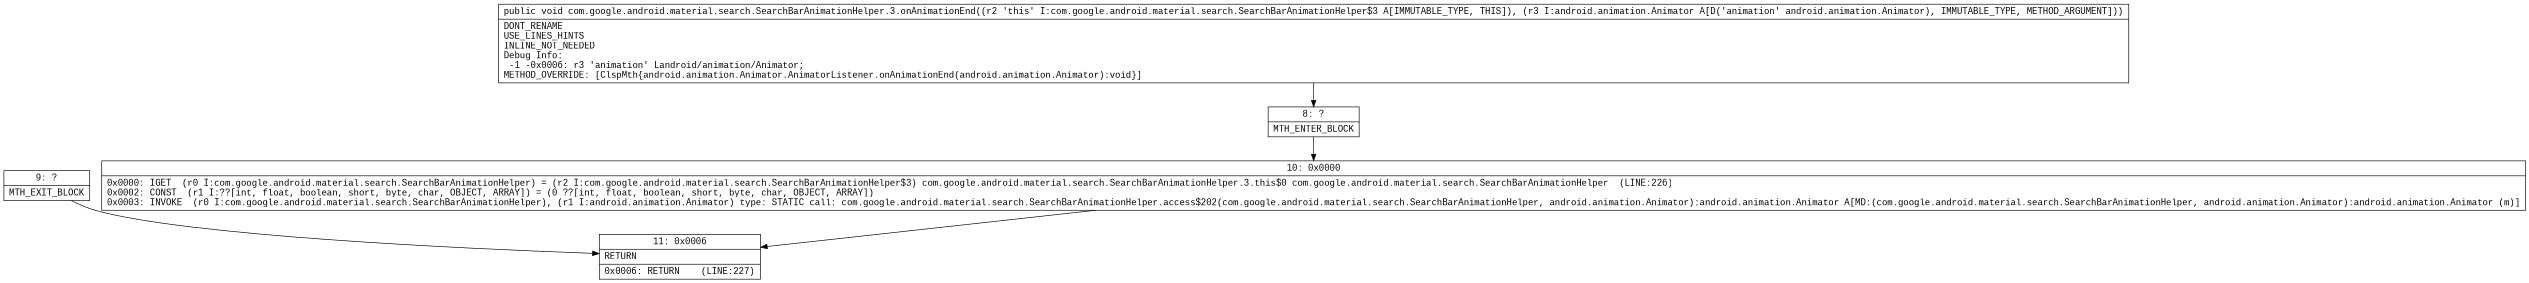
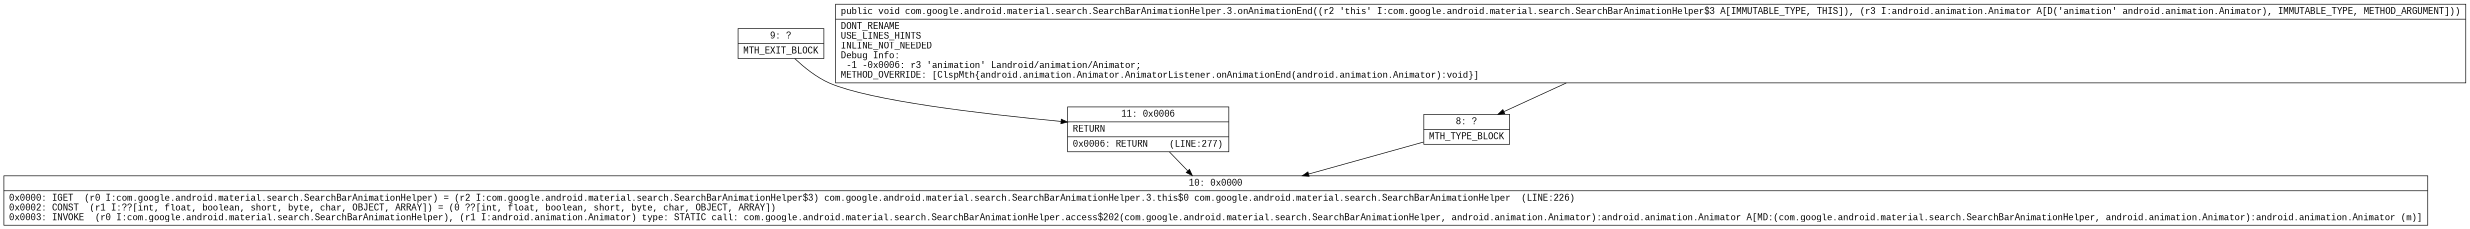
(1314, 129) -> (1467, 136)
(931, 228) -> (1179, 161)
(680, 271) -> (1148, 144)
